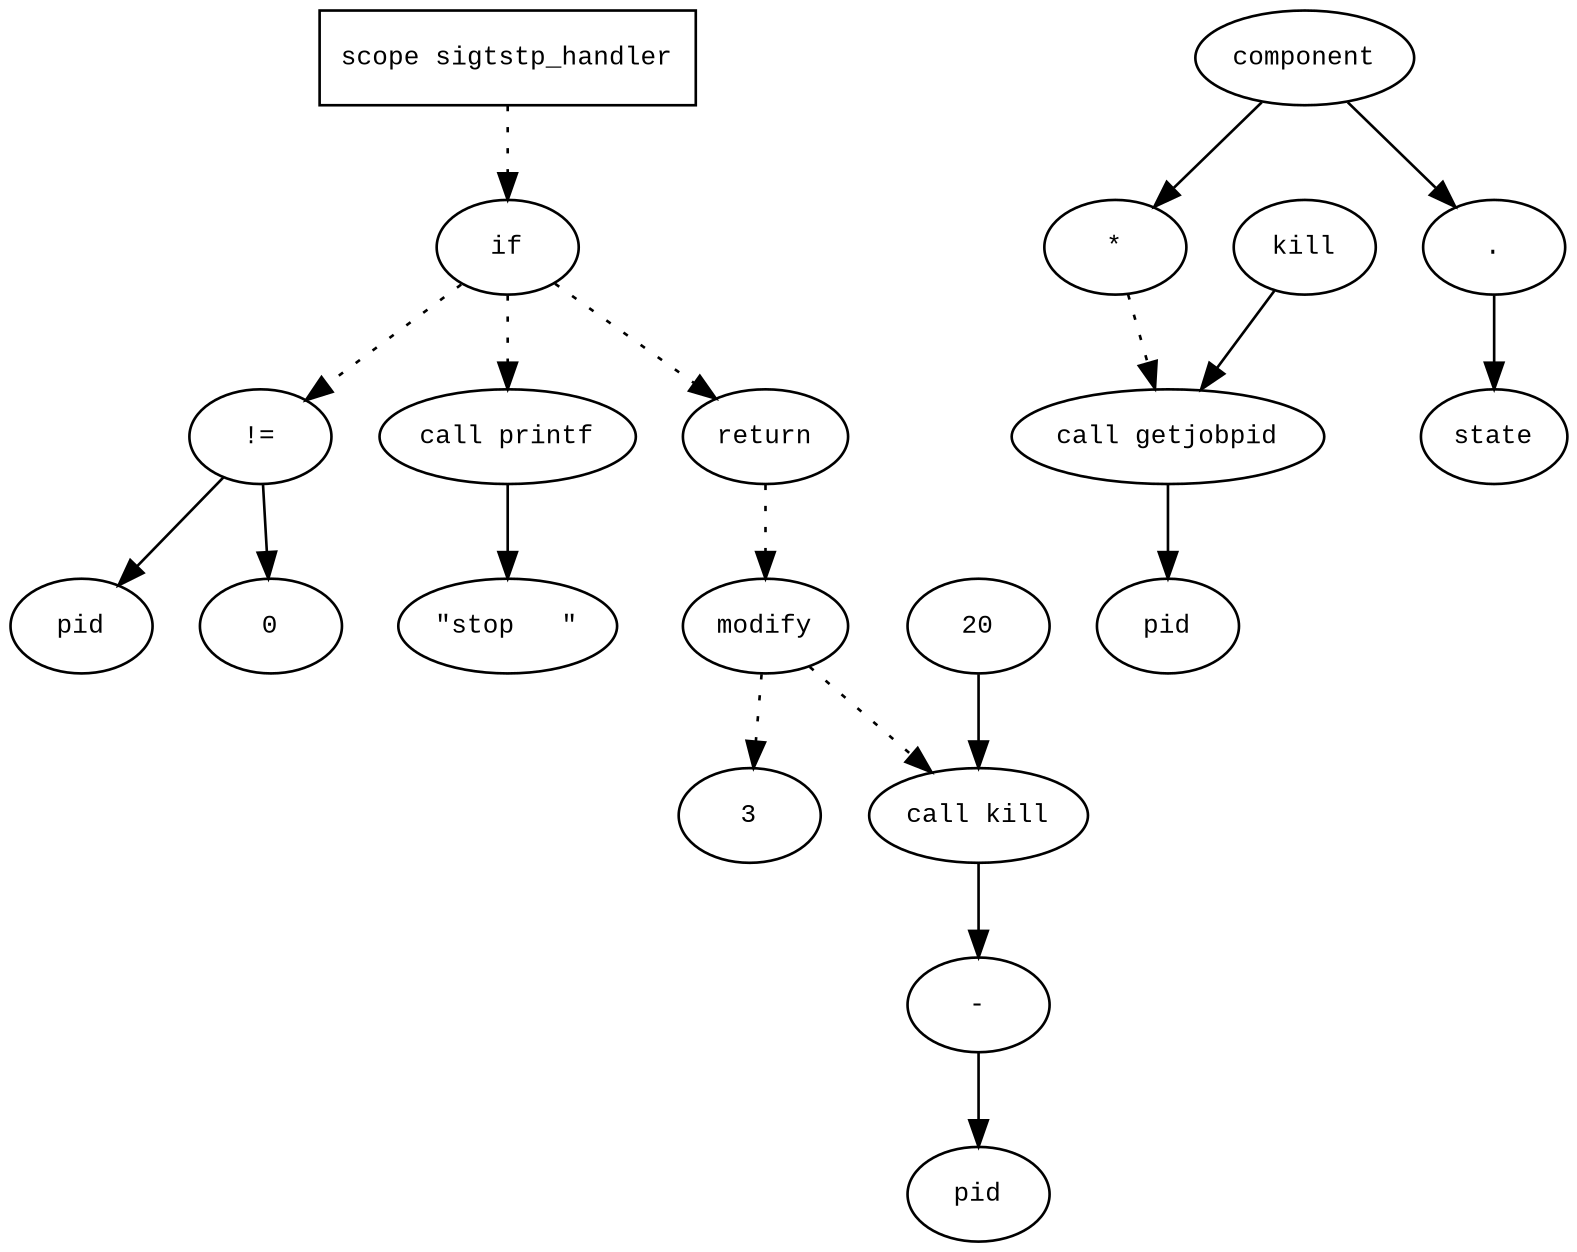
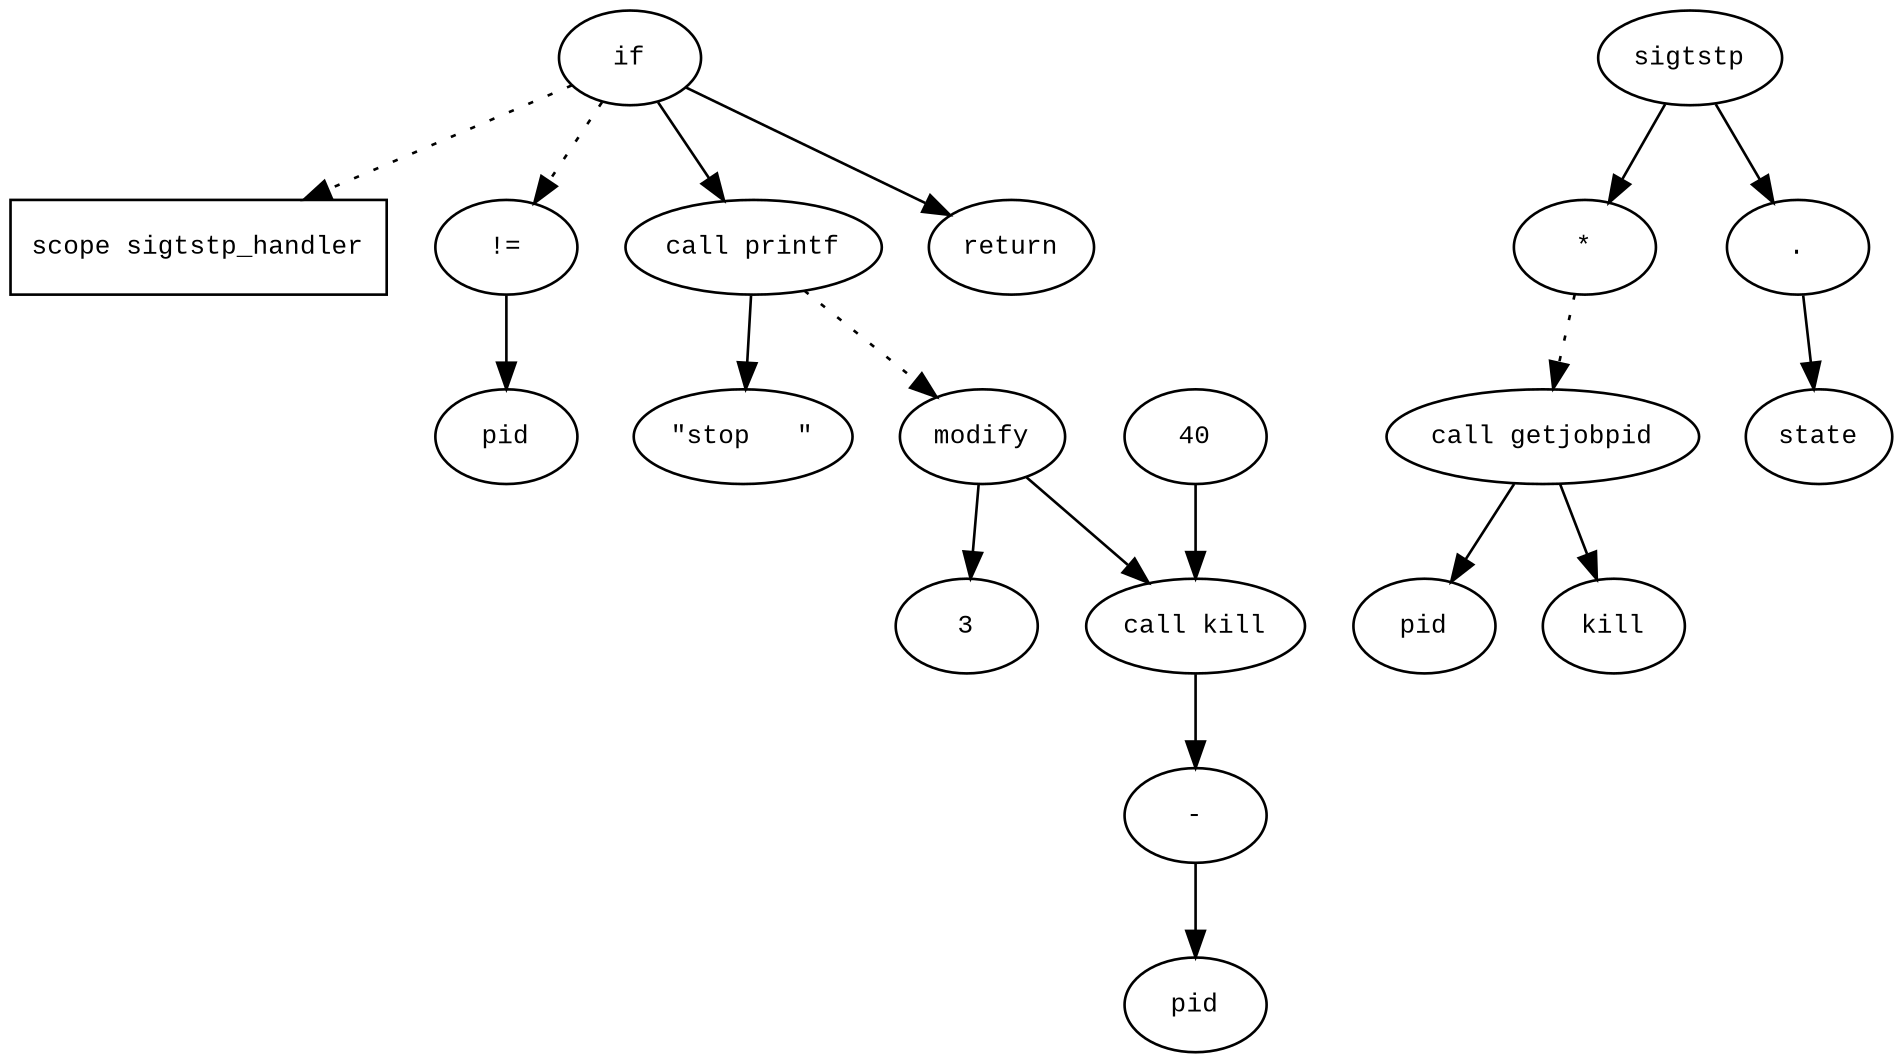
(1305, 58) -> (1690, 58)
(508, 140) -> (450, 137)
(508, 329) -> (684, 140)
(1246, 329) -> (1574, 519)
(624, 333) -> (806, 145)
(765, 518) -> (860, 335)
(271, 626) -> none
(979, 626) -> (1196, 437)
(759, 708) -> (976, 518)
(860, 711) -> (1077, 521)
